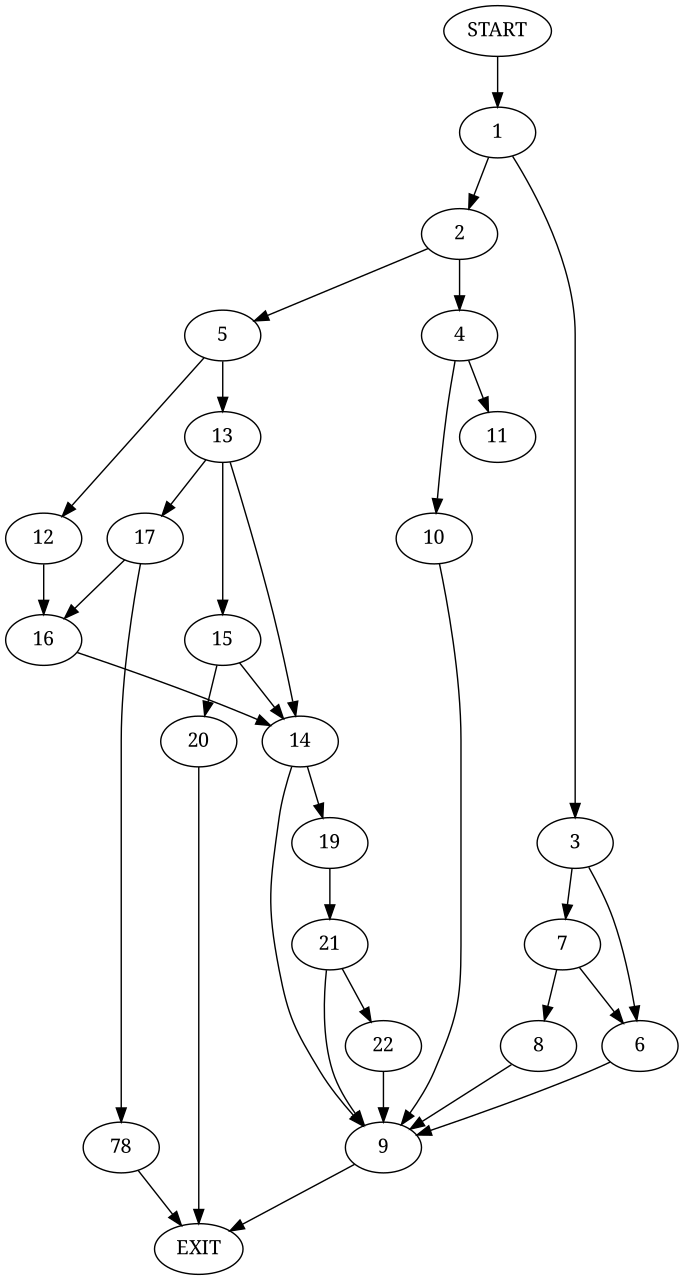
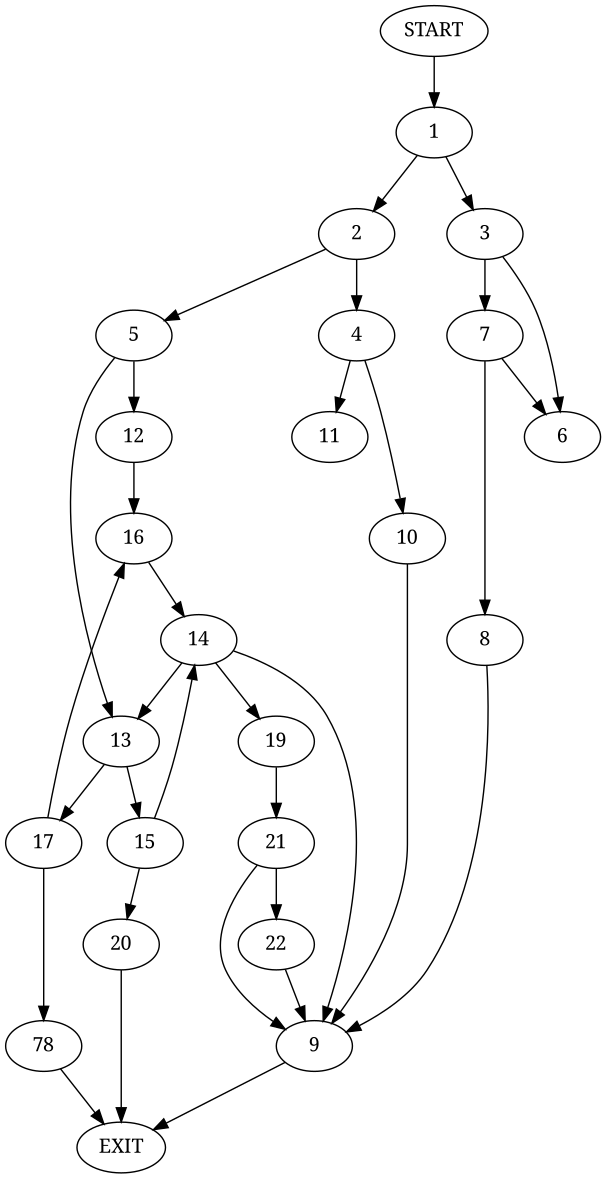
(265, 581) -> (164, 685)
(521, 1098) -> none
